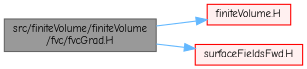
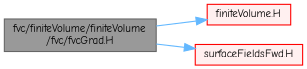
(80, 35) -> (80, 35)
